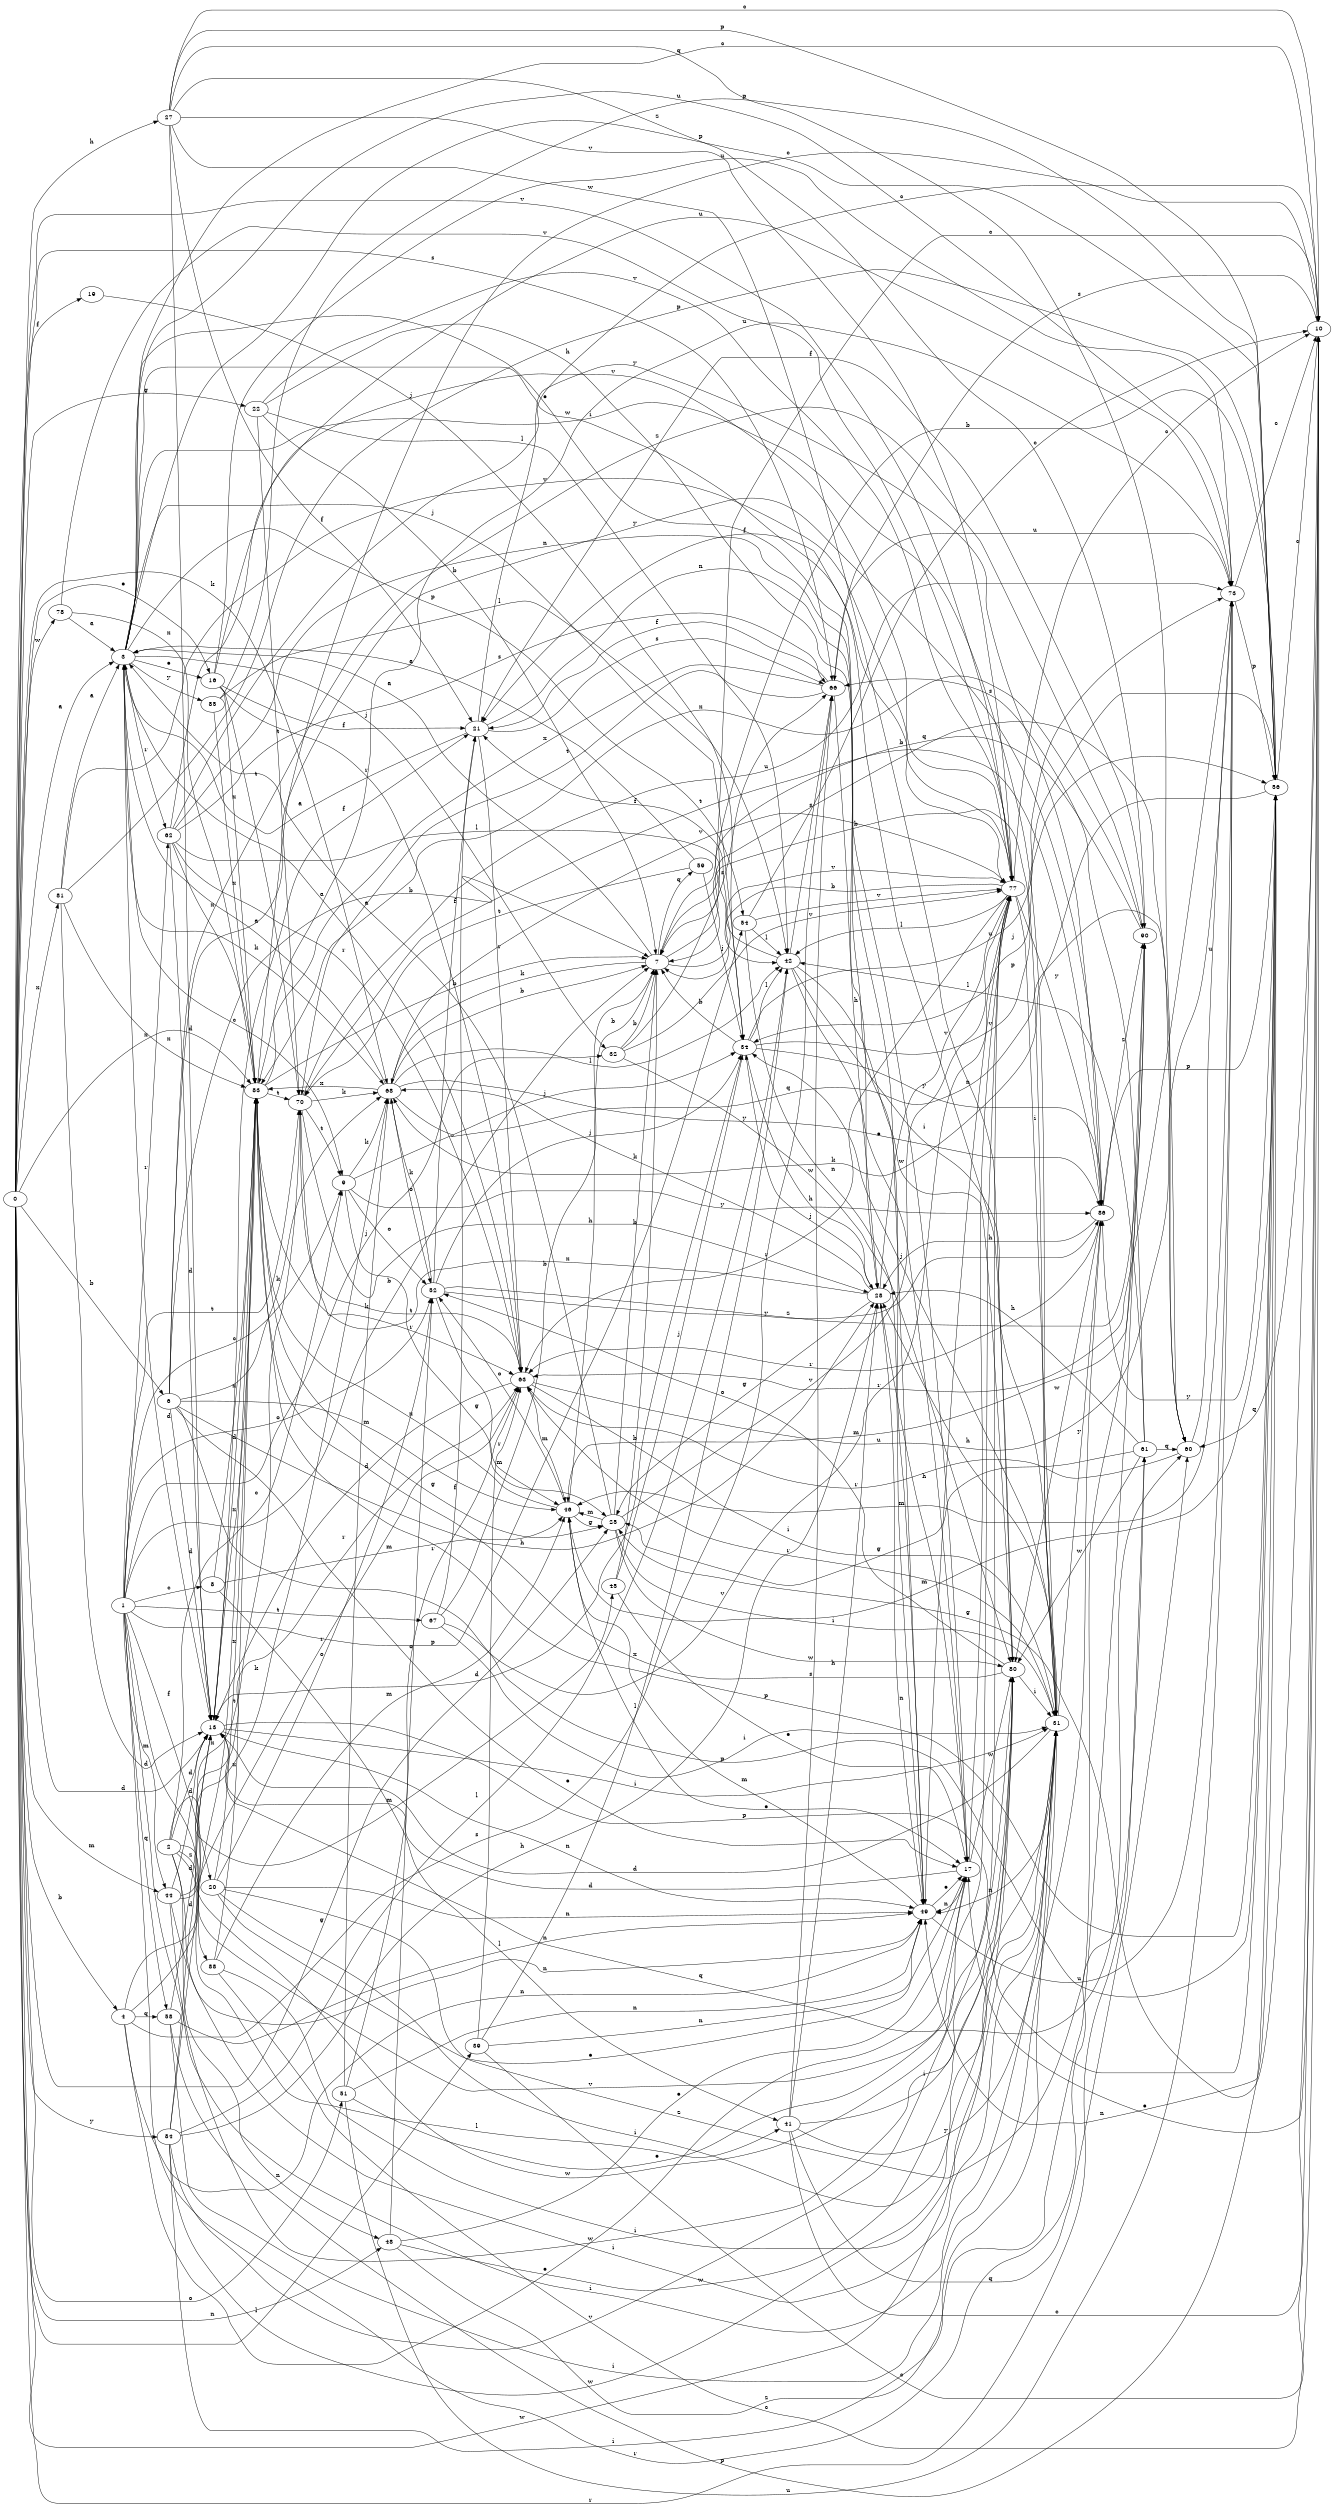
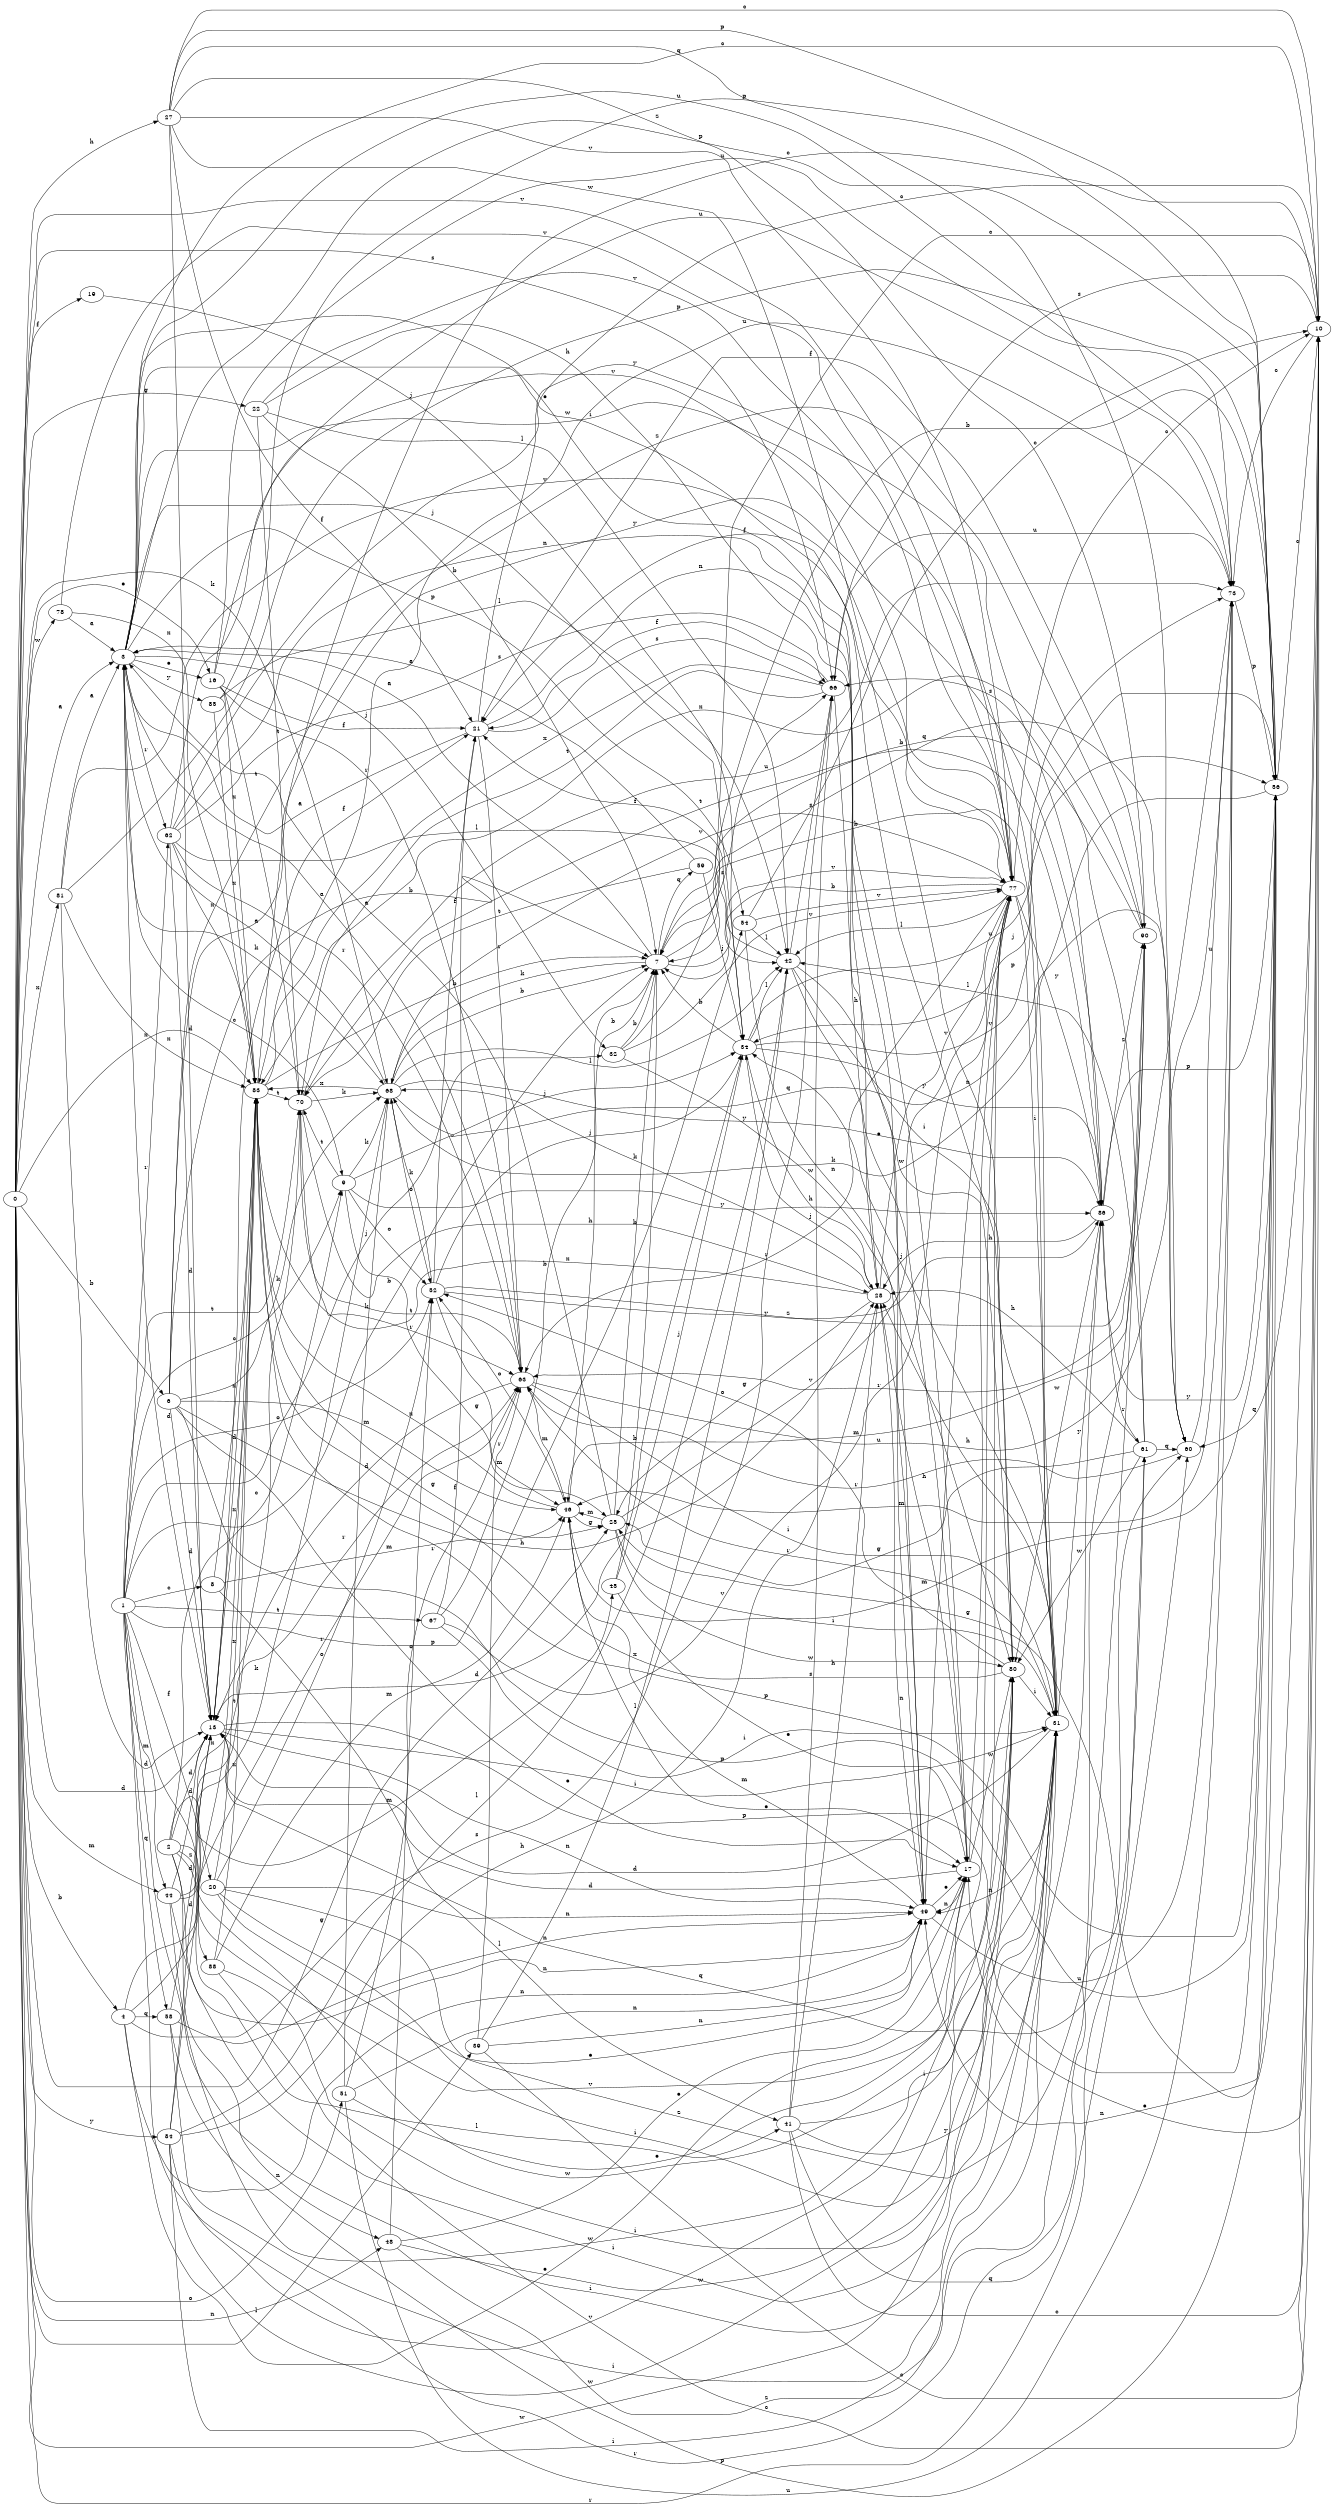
(1275, 463) -> (1254, 452)
(324, 1139) -> (320, 1146)
(843, 1370) -> (1111, 1343)
